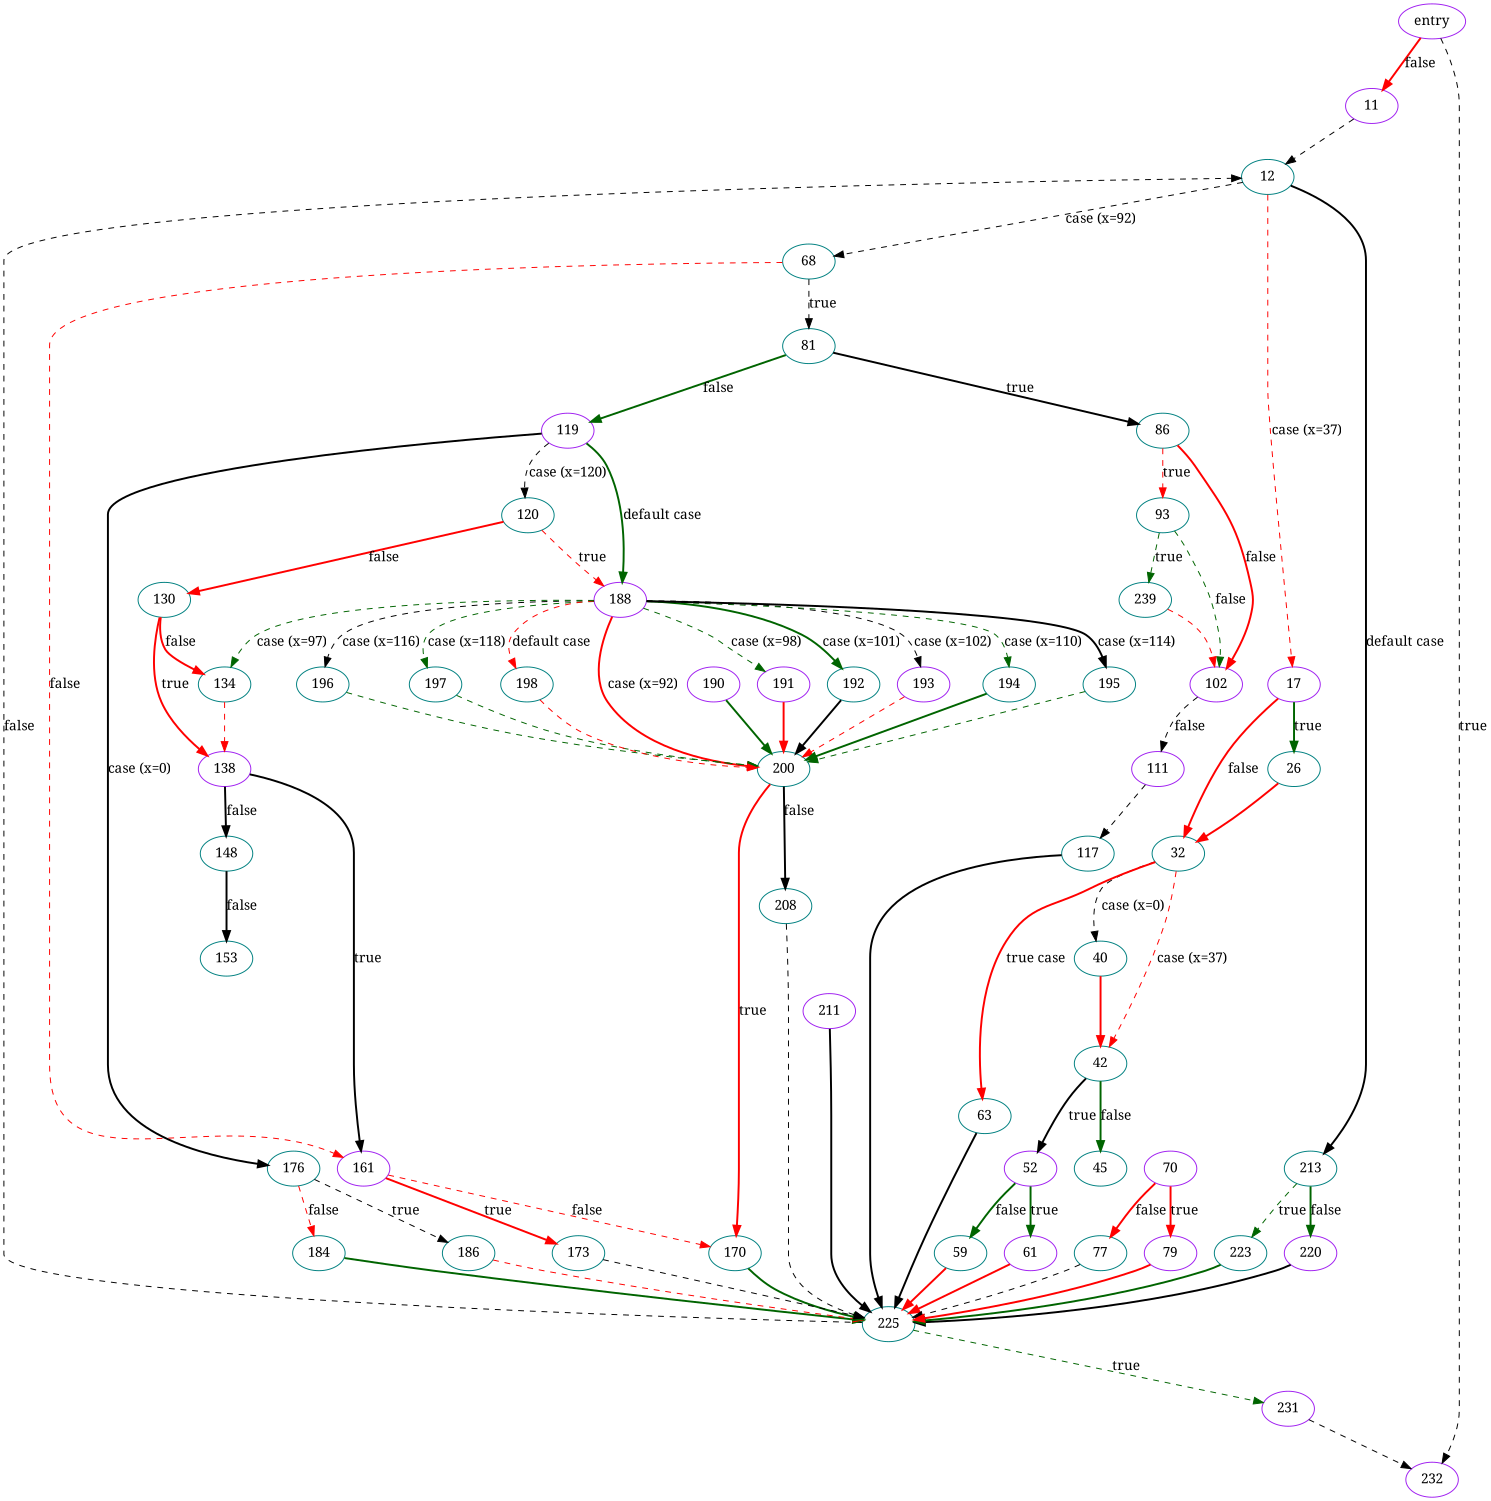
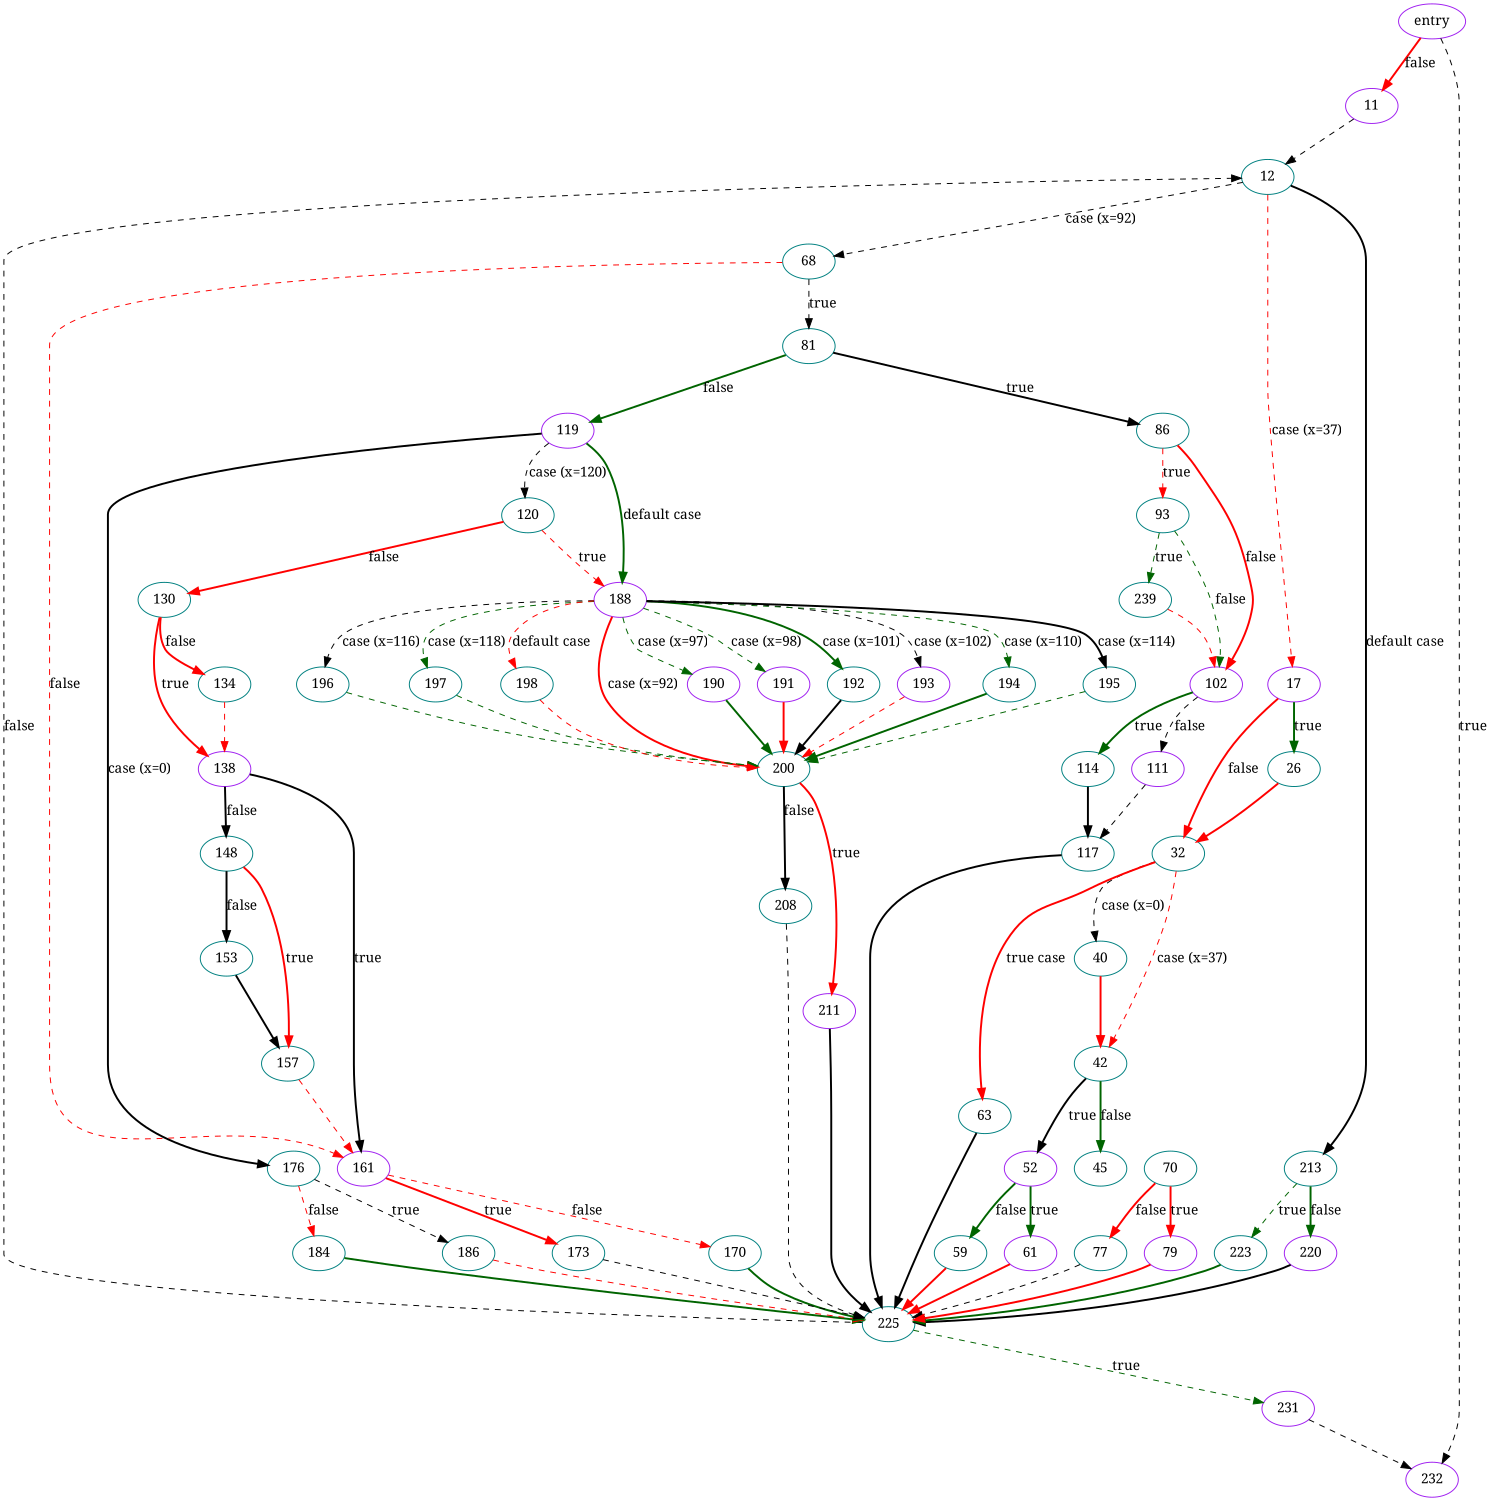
(408, 606) -> (644, 653)
none -> (1088, 769)
(739, 1001) -> (834, 880)
none -> (288, 1064)
(1171, 1169) -> (1171, 1169)
